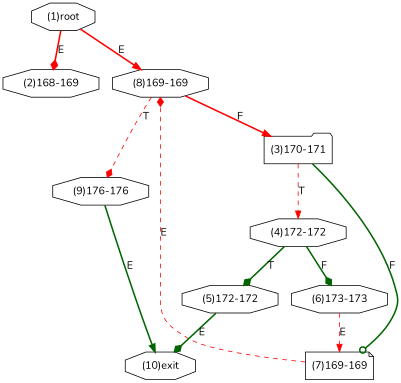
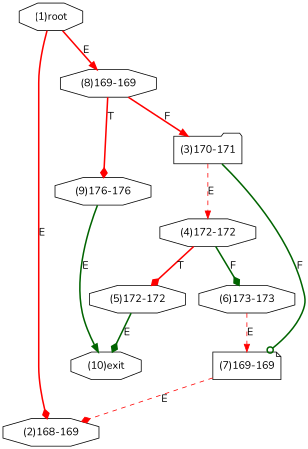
(130, 133) -> (106, 133)
(302, 191) -> (211, 191)
(268, 263) -> (176, 263)
(160, 288) -> (151, 398)
